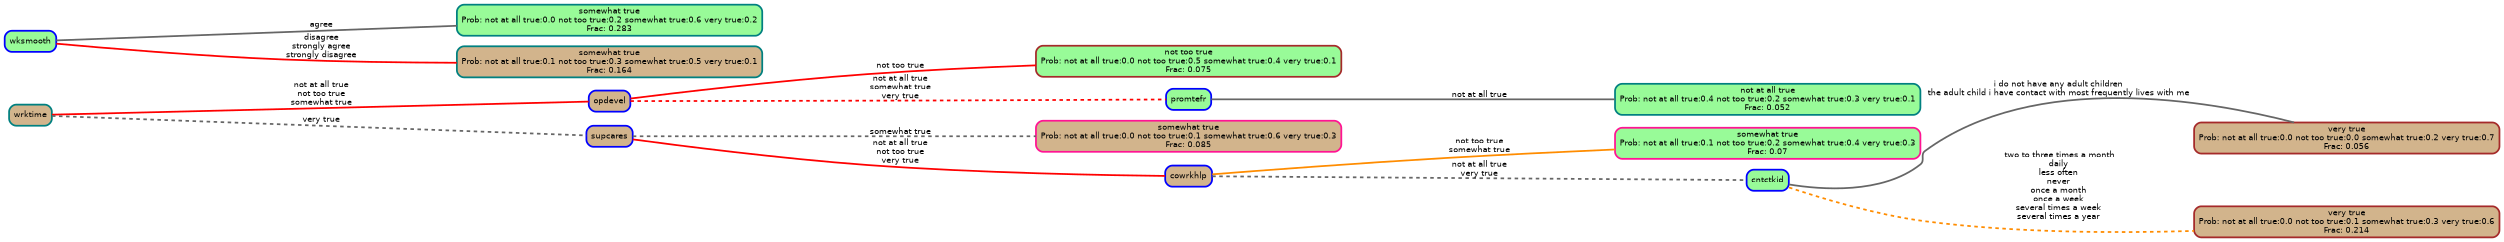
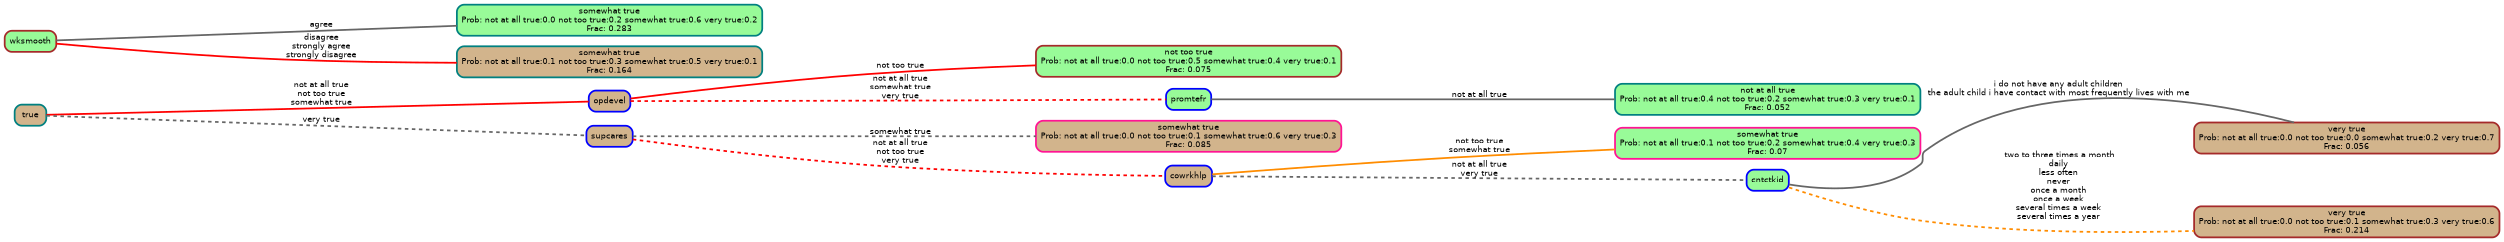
(30, 41) -> (30, 41)
(30, 115) -> (30, 115)
(898, 167) -> (898, 167)
